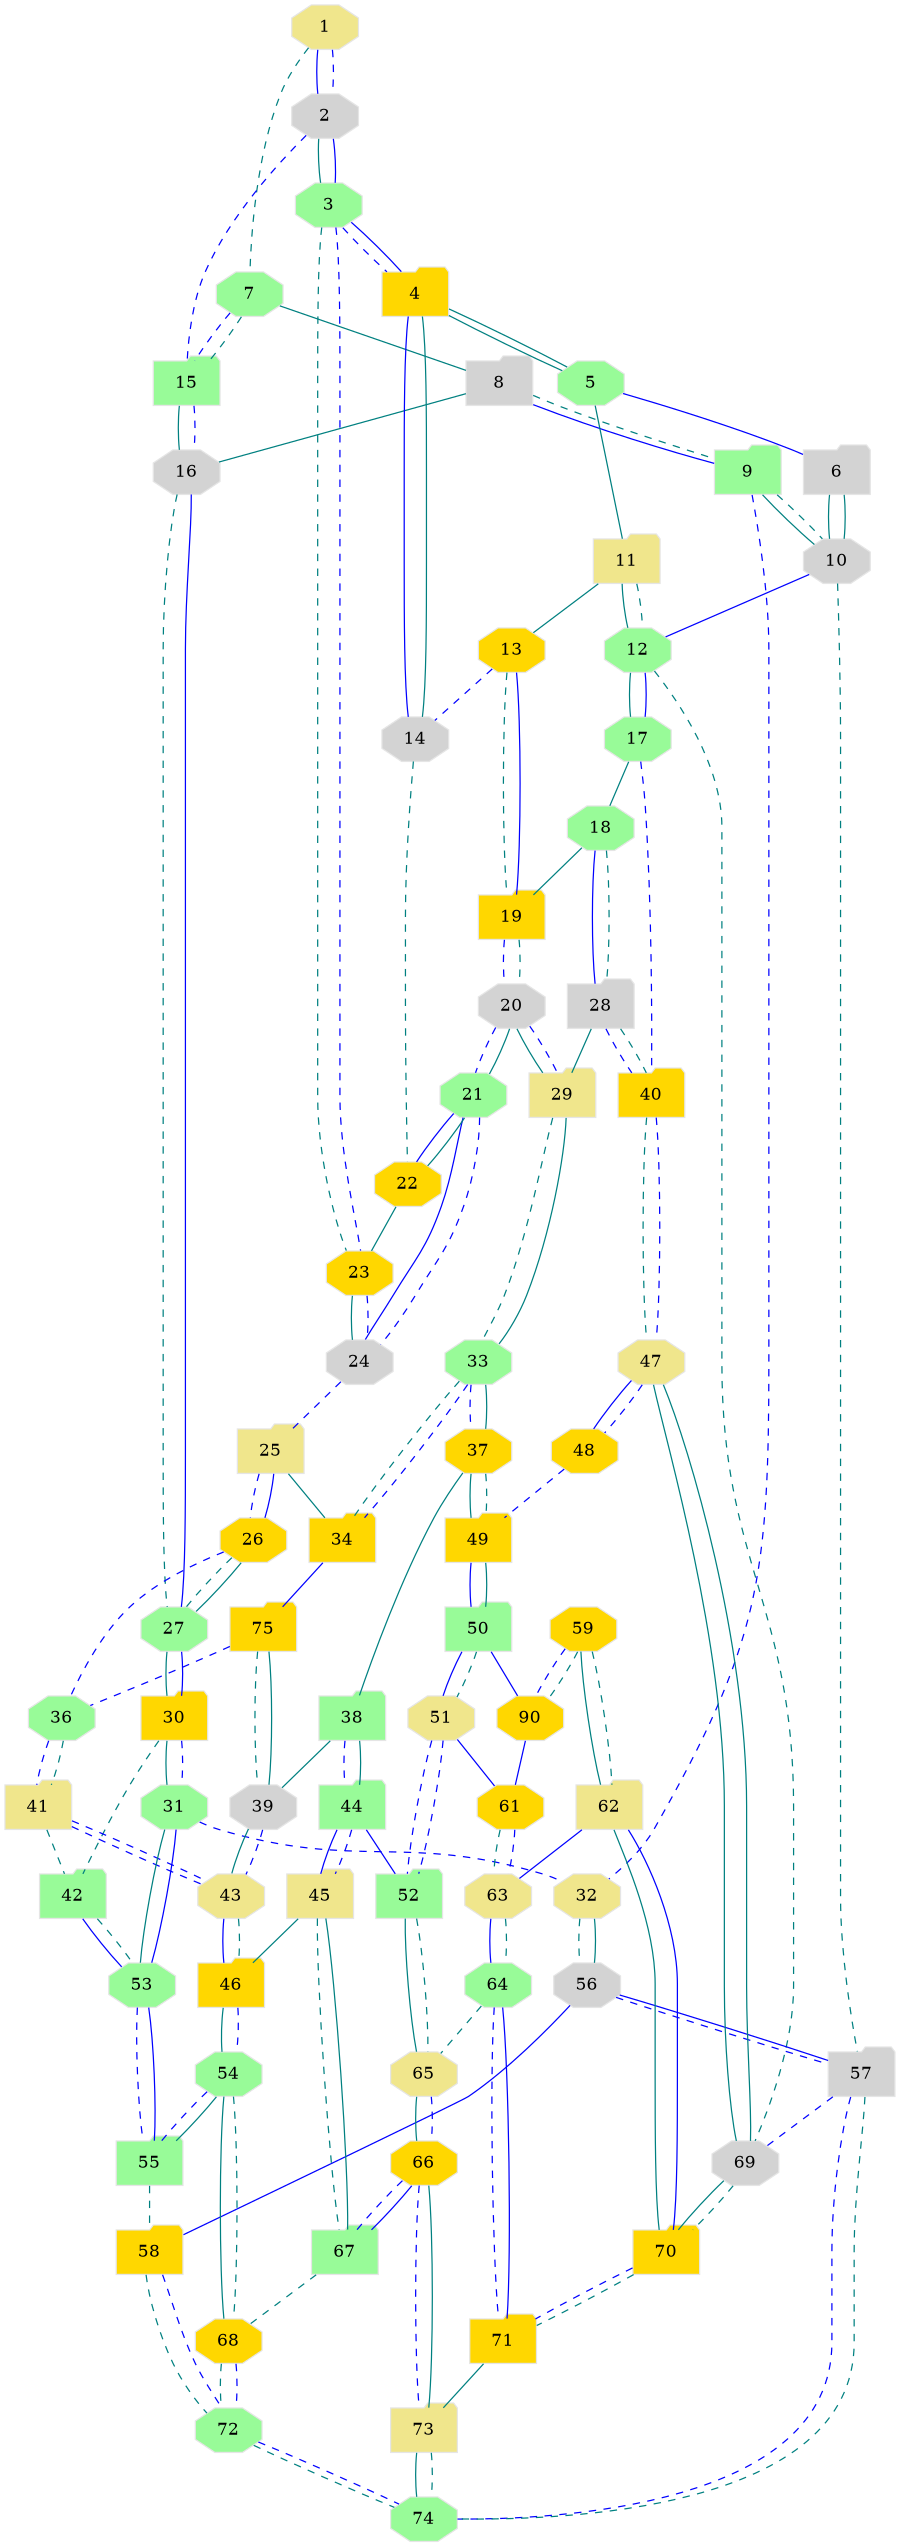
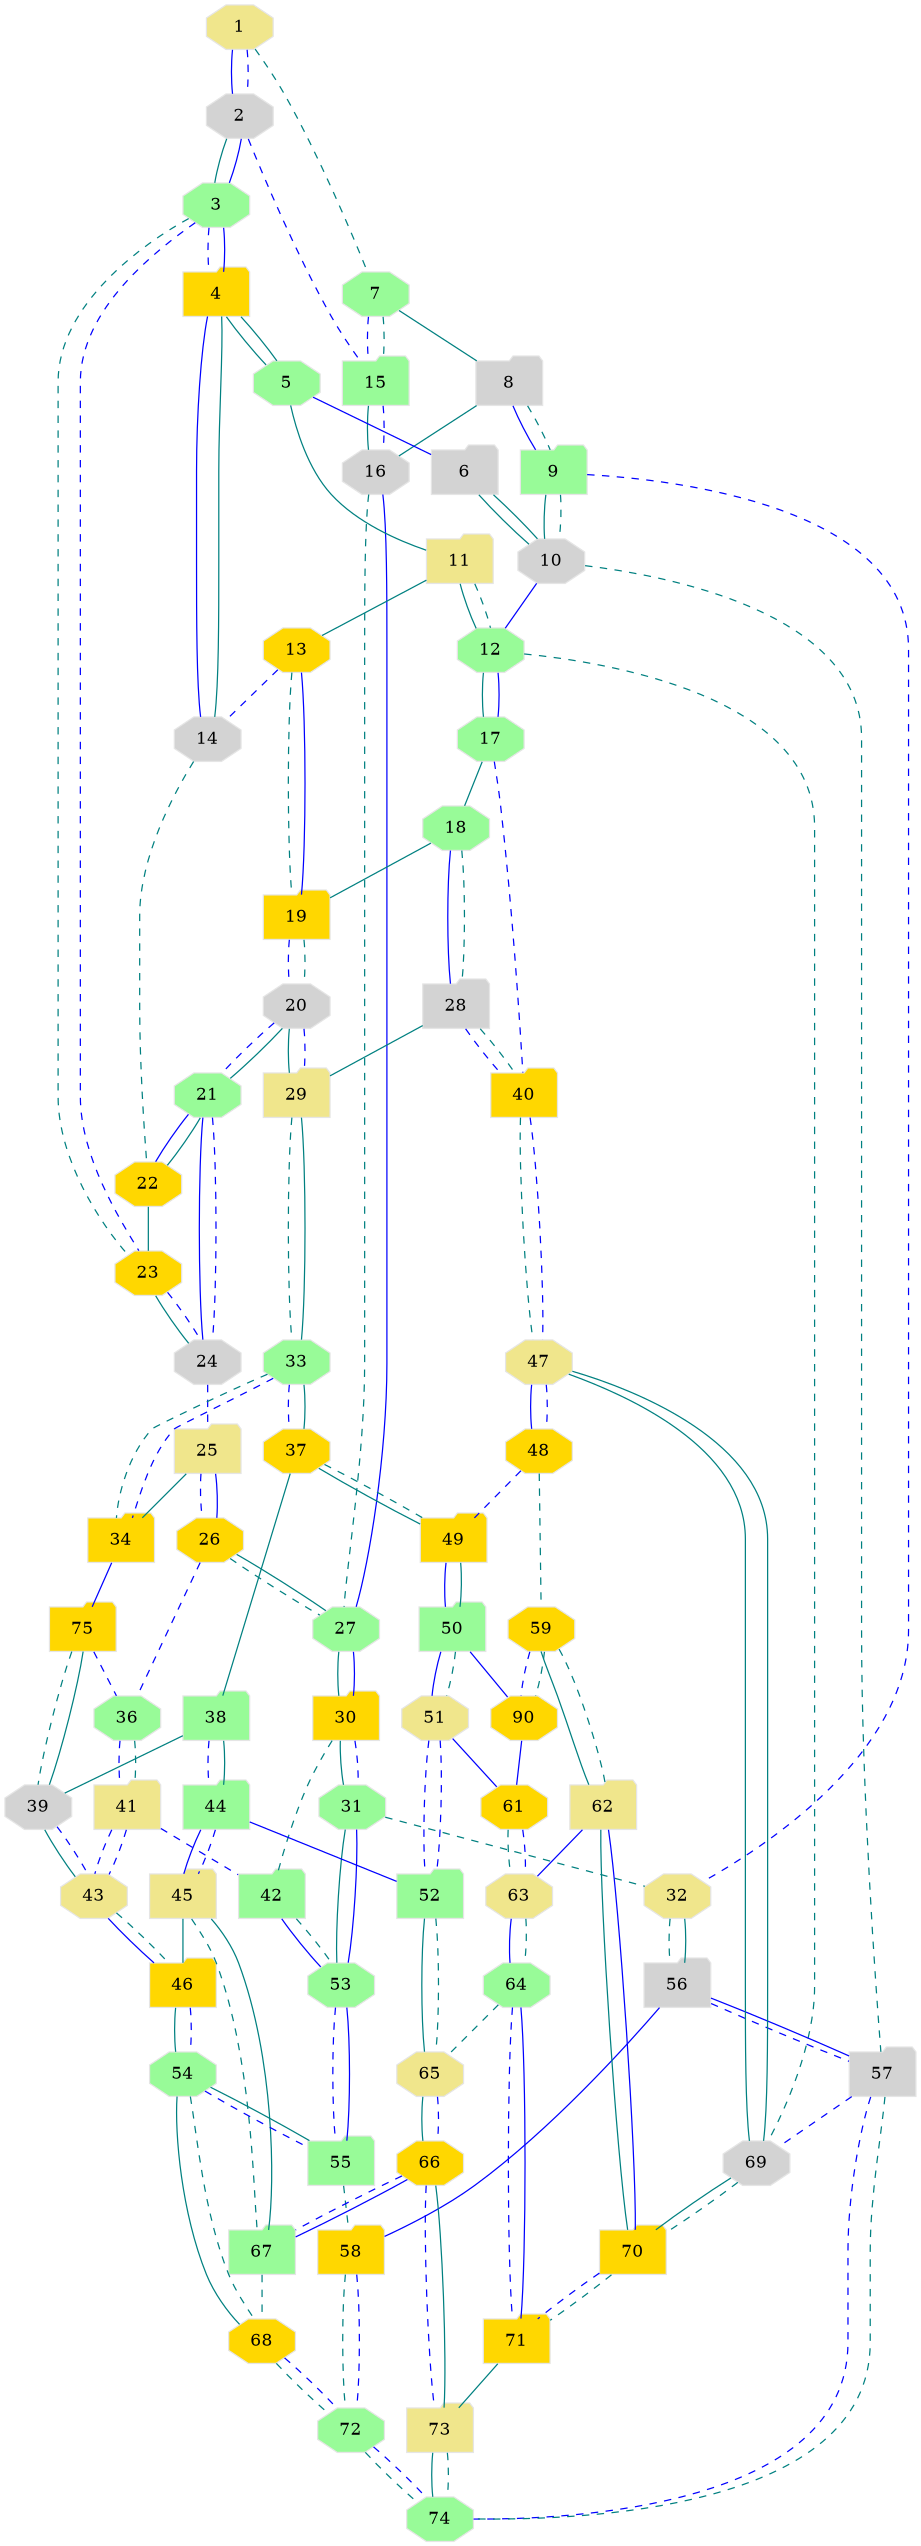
none -> (540, 1540)
(371, 1851) -> (496, 1847)
(56, 1852) -> (199, 1852)
(587, 1985) -> (677, 1985)
